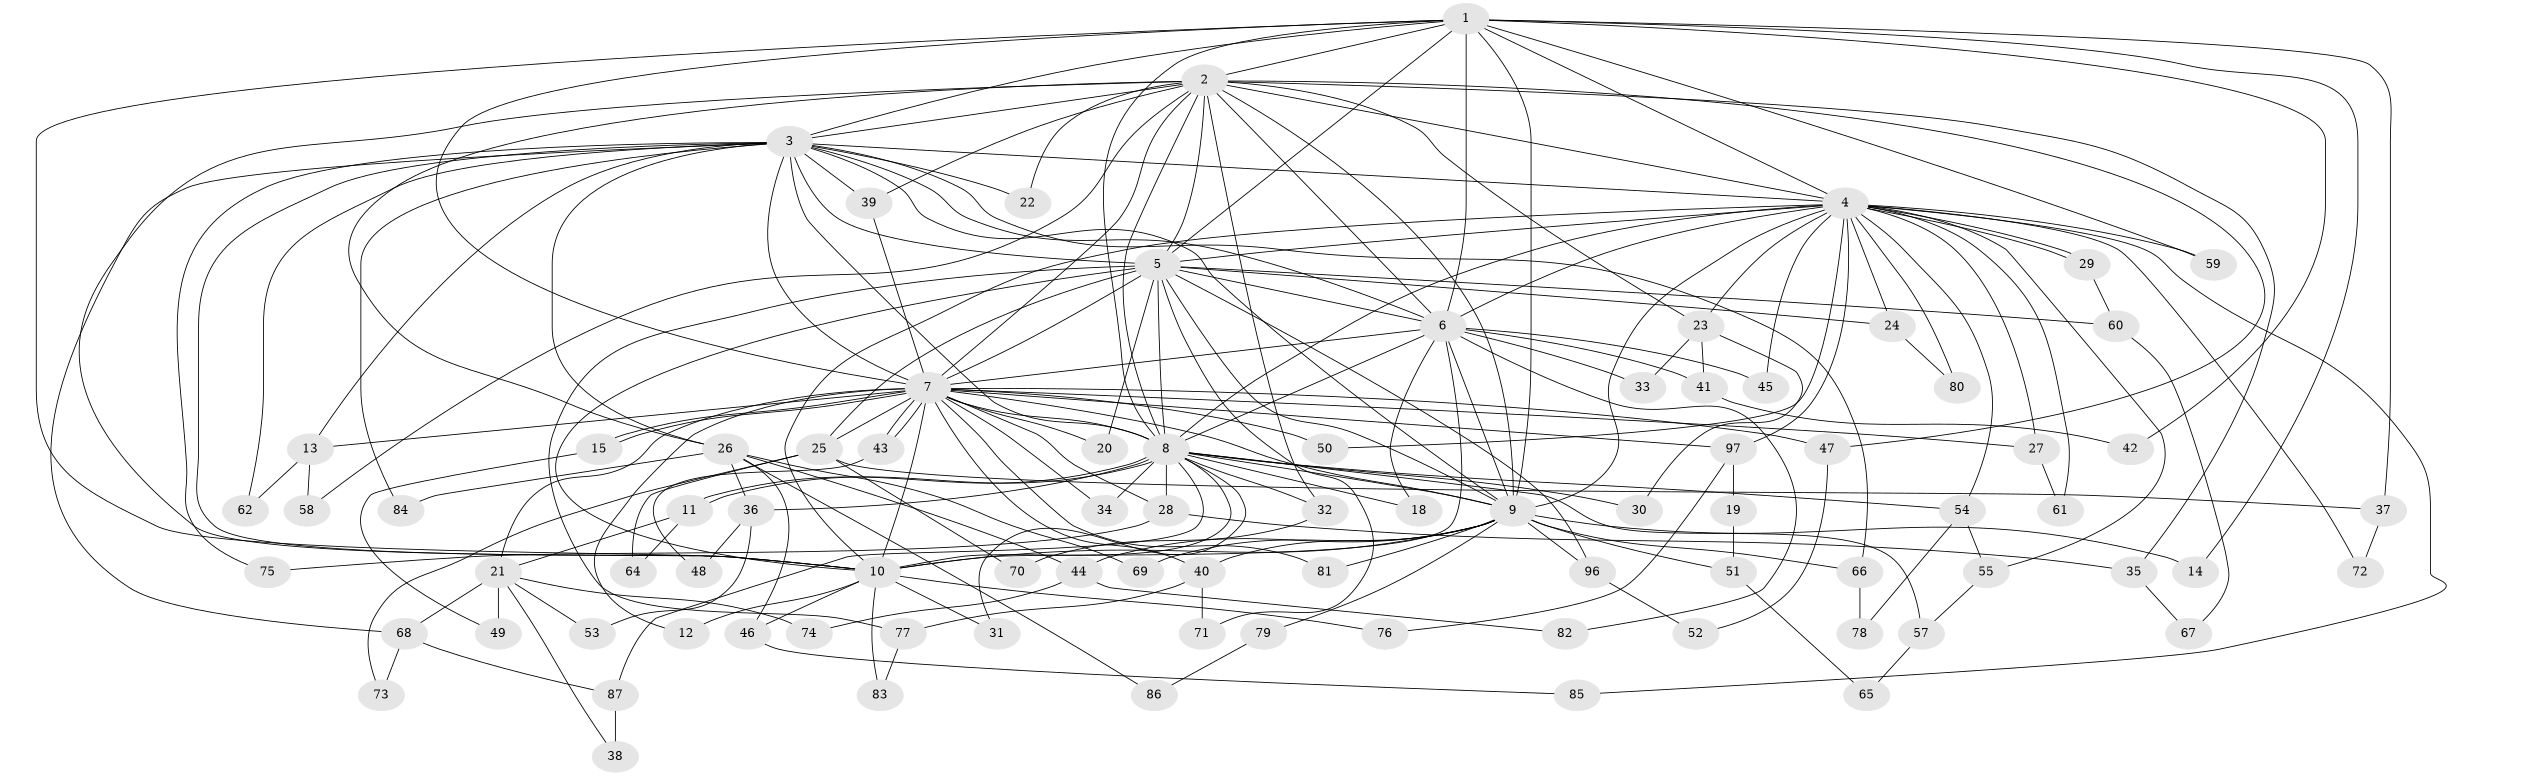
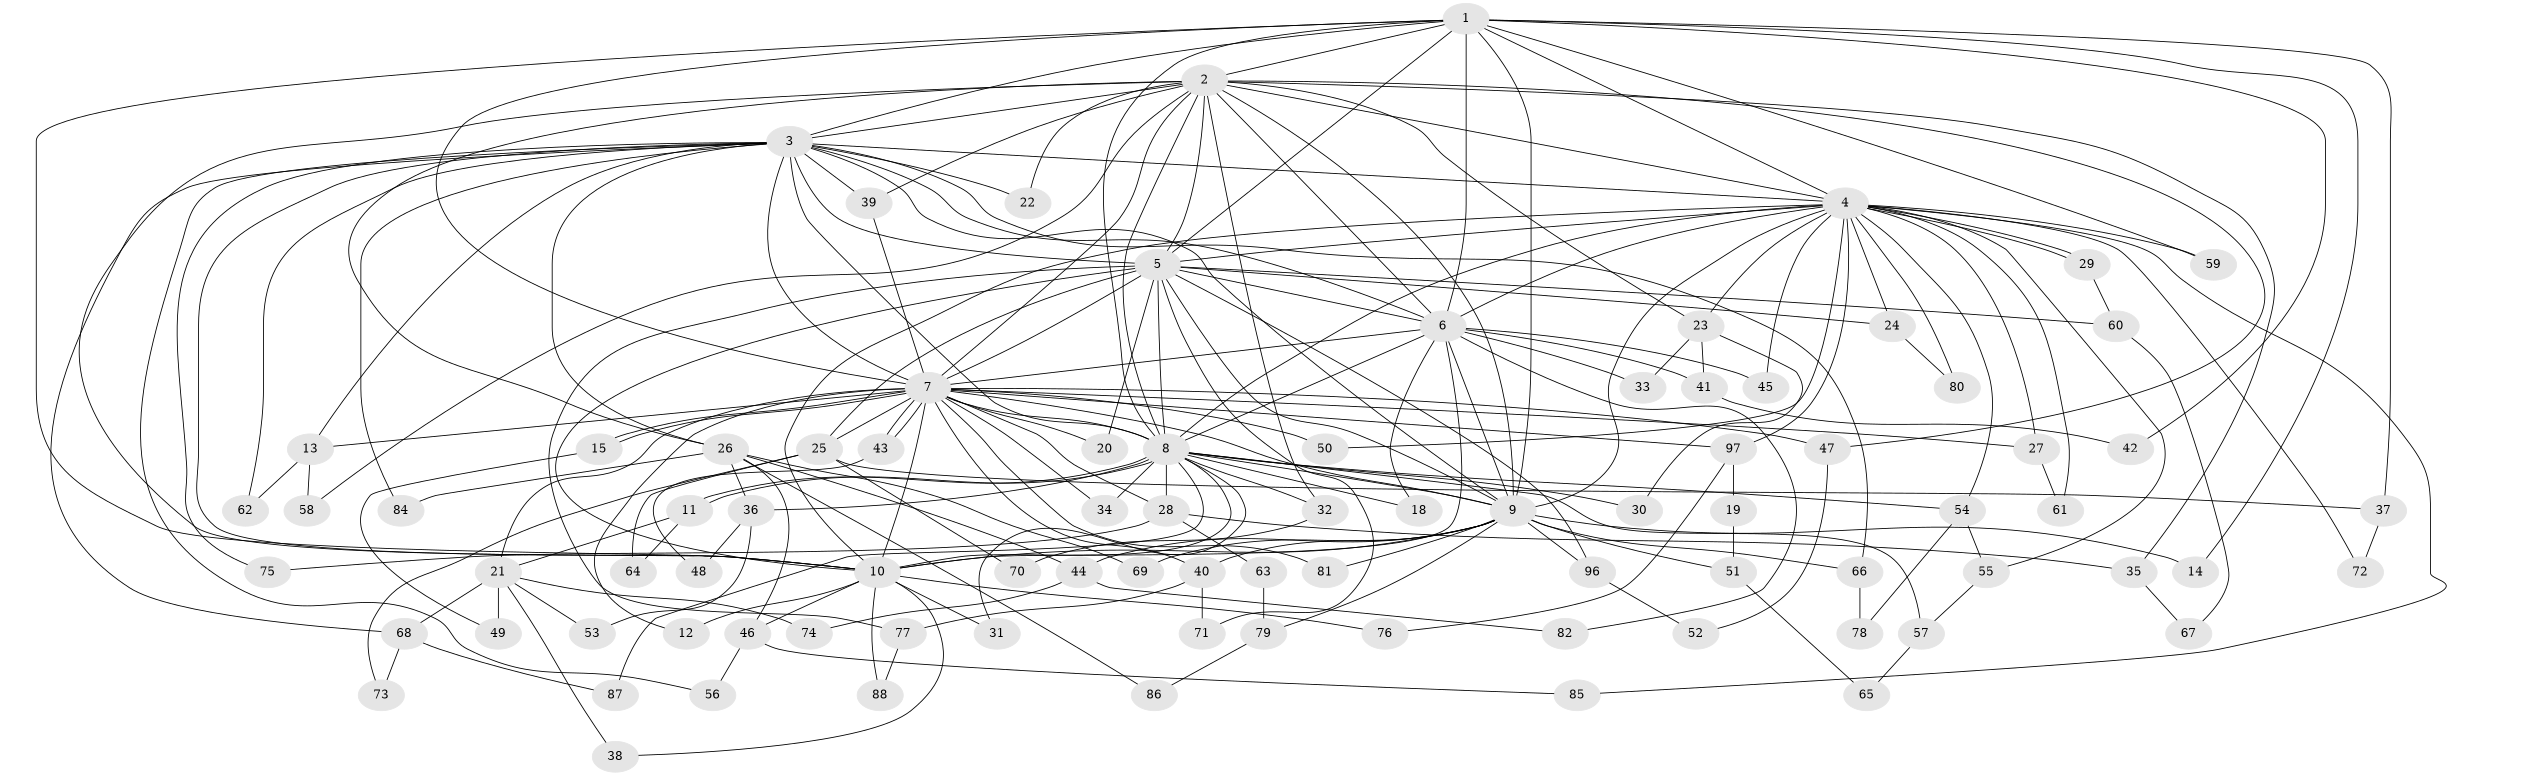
none -> (1264, 572)
none -> (713, 695)
(880, 695) -> (880, 695)
(615, 726) -> (855, 733)
